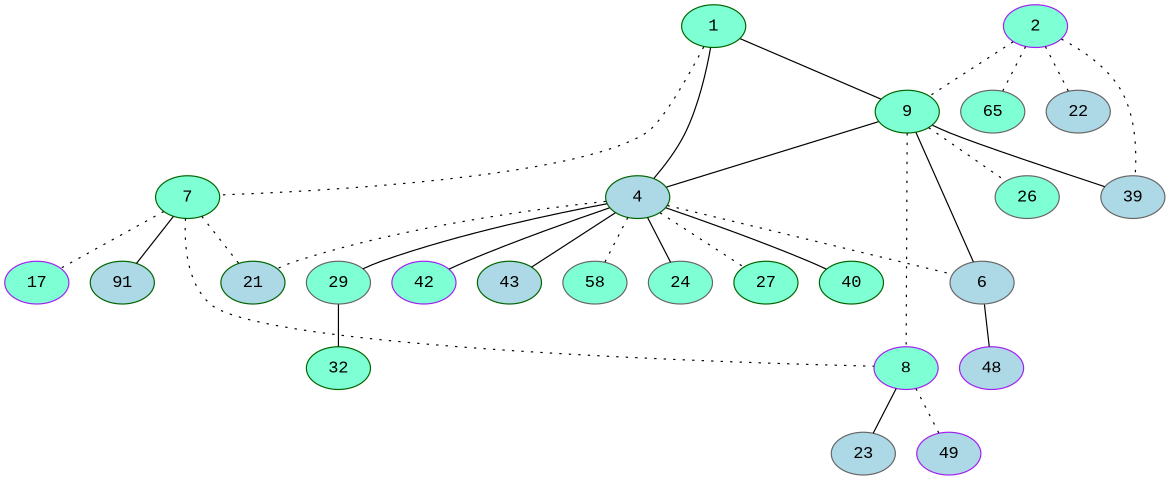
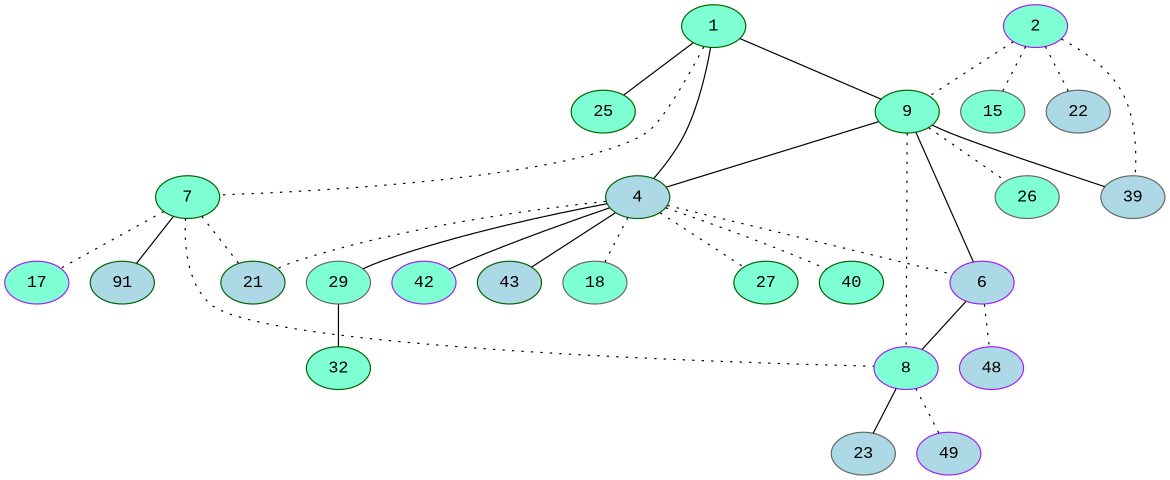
none -> (603, 112)
(993, 112) -> (993, 112)
(747, 237) -> (747, 237)
(595, 283) -> (595, 283)
(680, 283) -> none
(982, 283) -> (982, 283)
none -> (944, 325)
(987, 325) -> (987, 325)
